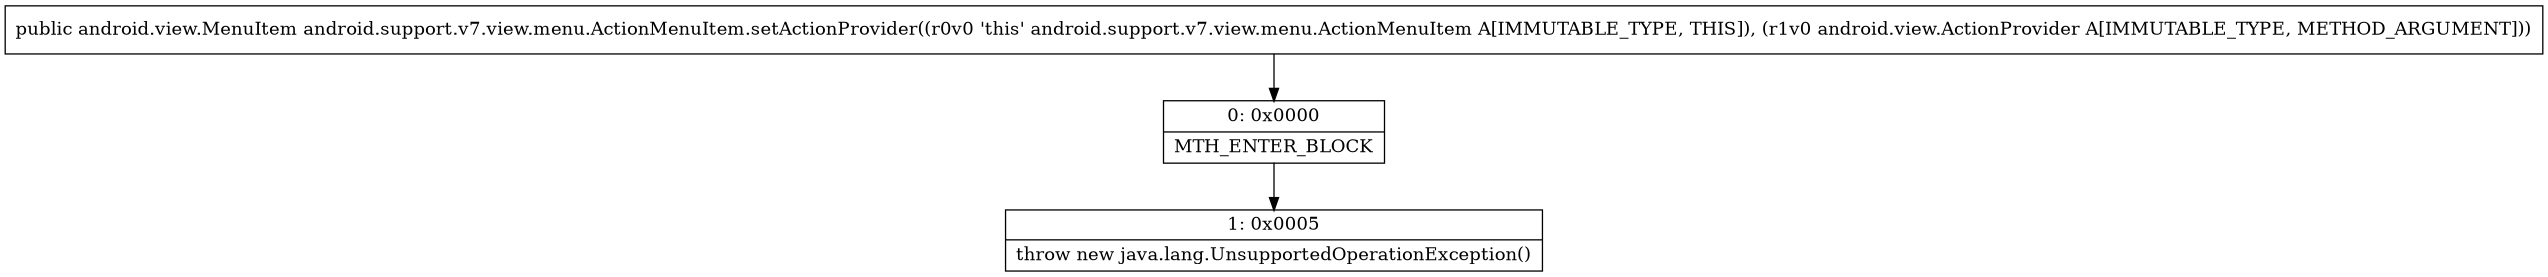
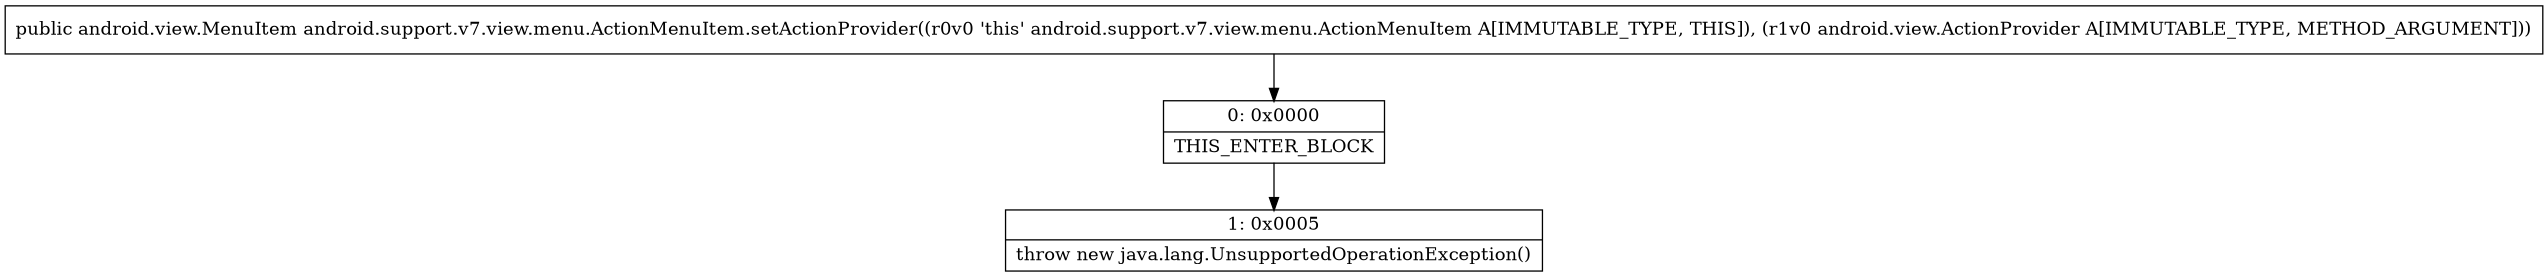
(1274, 147) -> (1274, 147)
